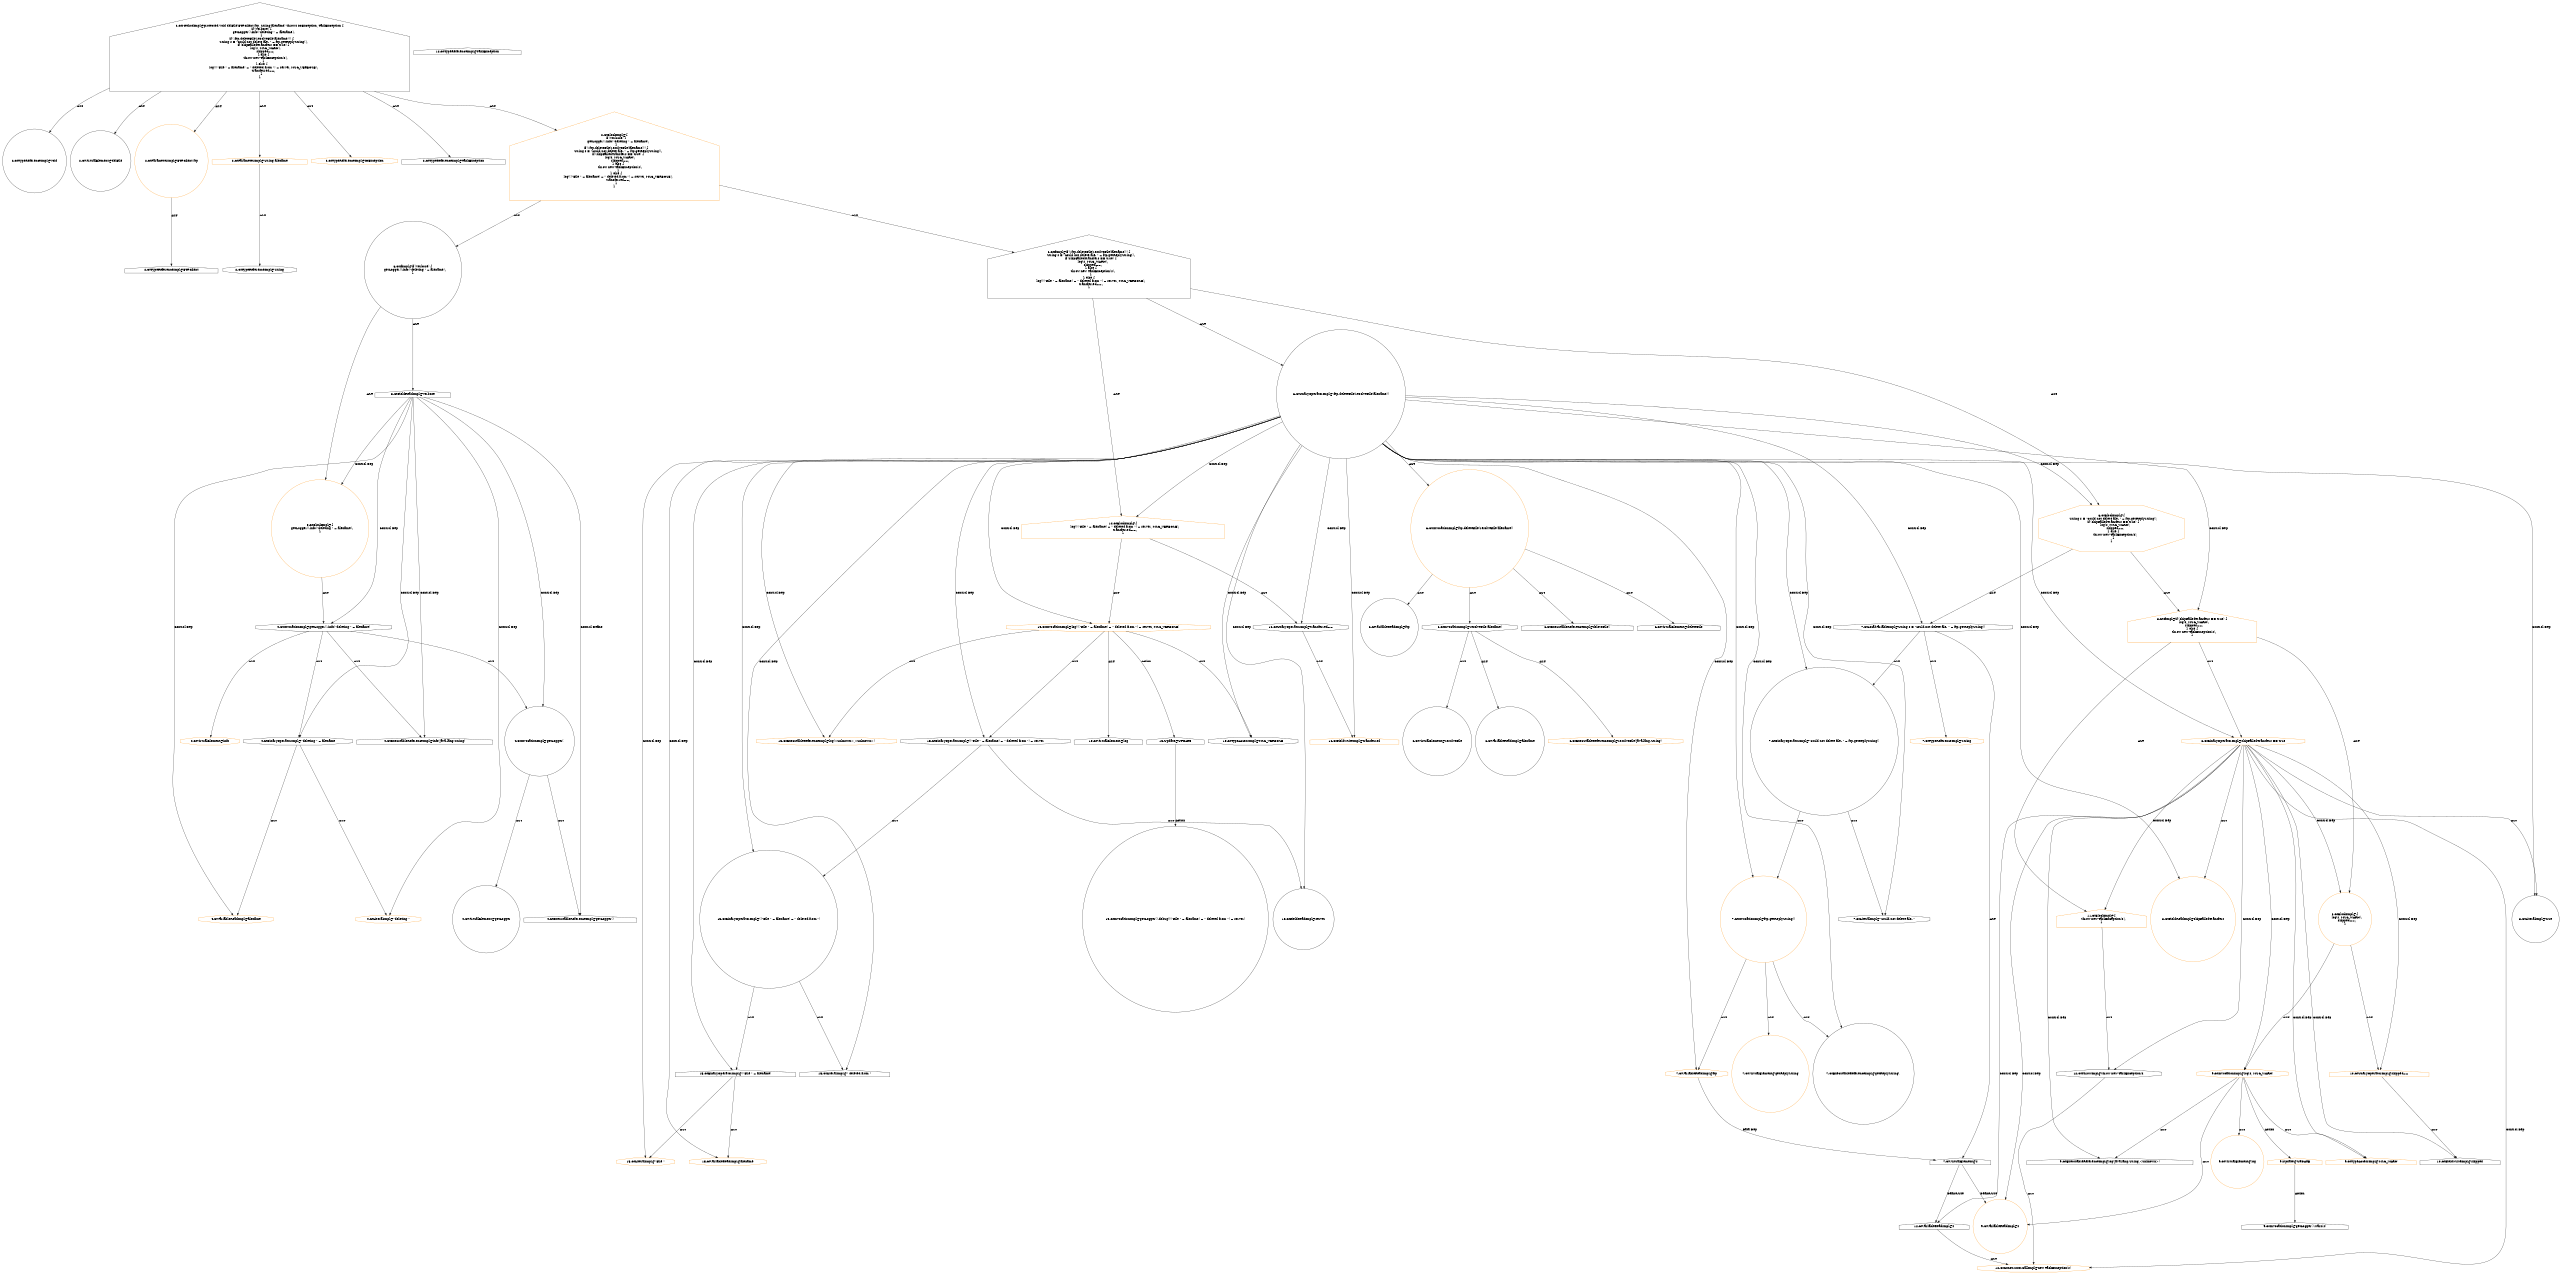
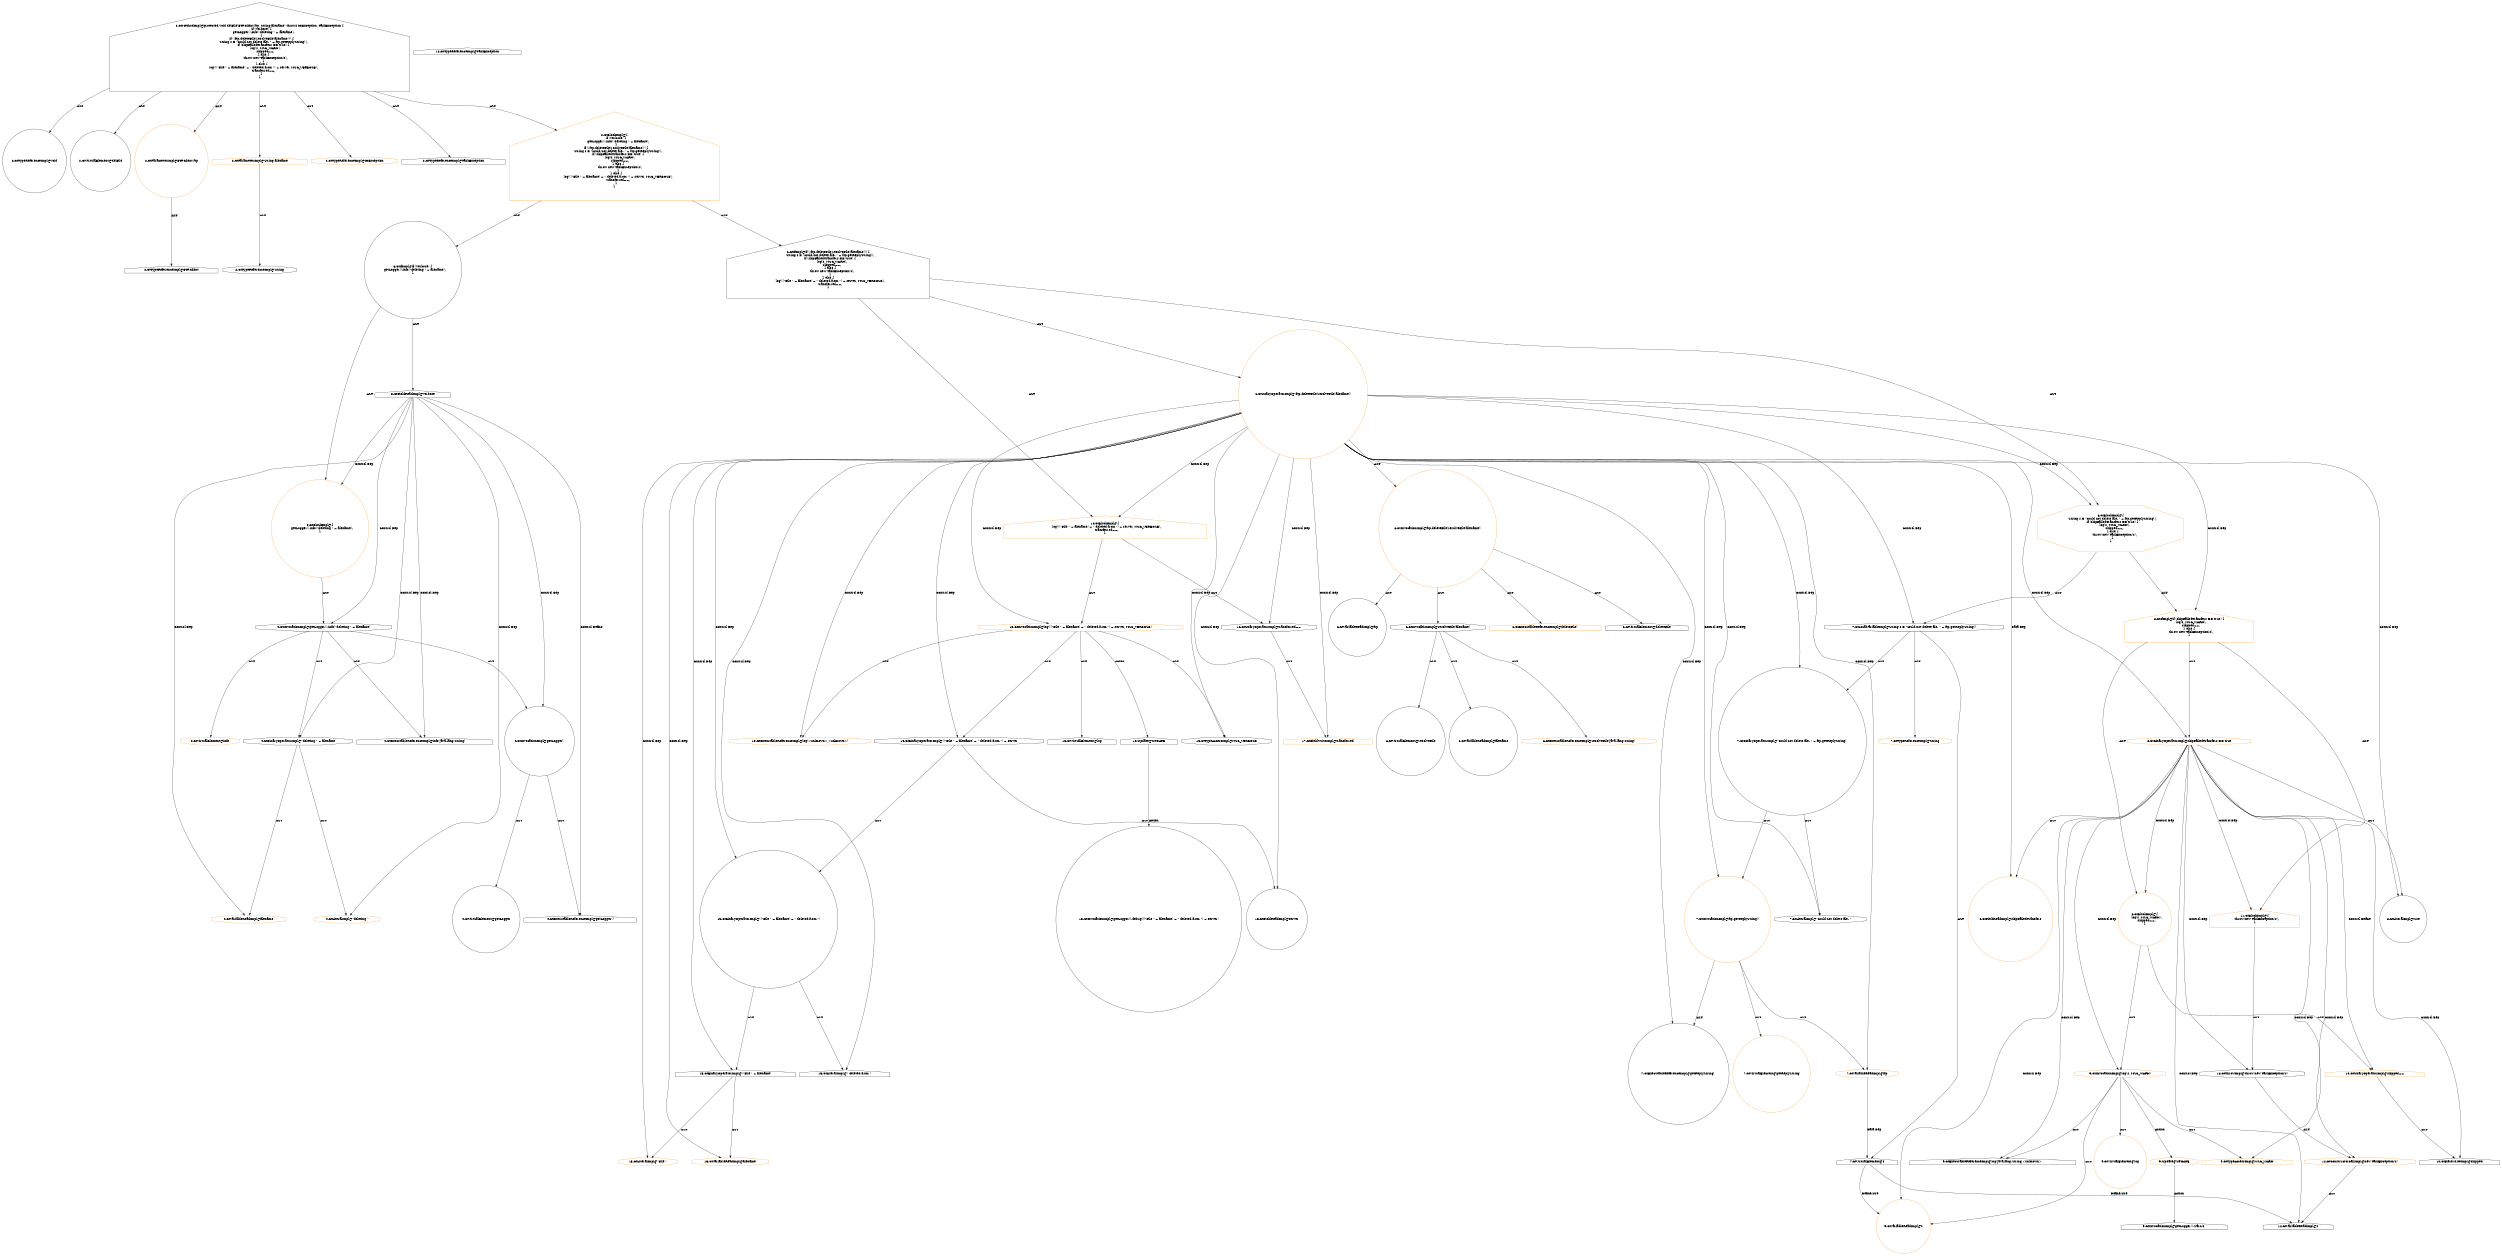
(1341, 394) -> (1303, 394)
(1577, 627) -> (1545, 627)
(2030, 627) -> (2019, 627)
(1354, 741) -> (1328, 741)
(2408, 919) -> (2360, 919)
(2295, 1162) -> (2174, 1162)
(1969, 1252) -> (2330, 1193)
